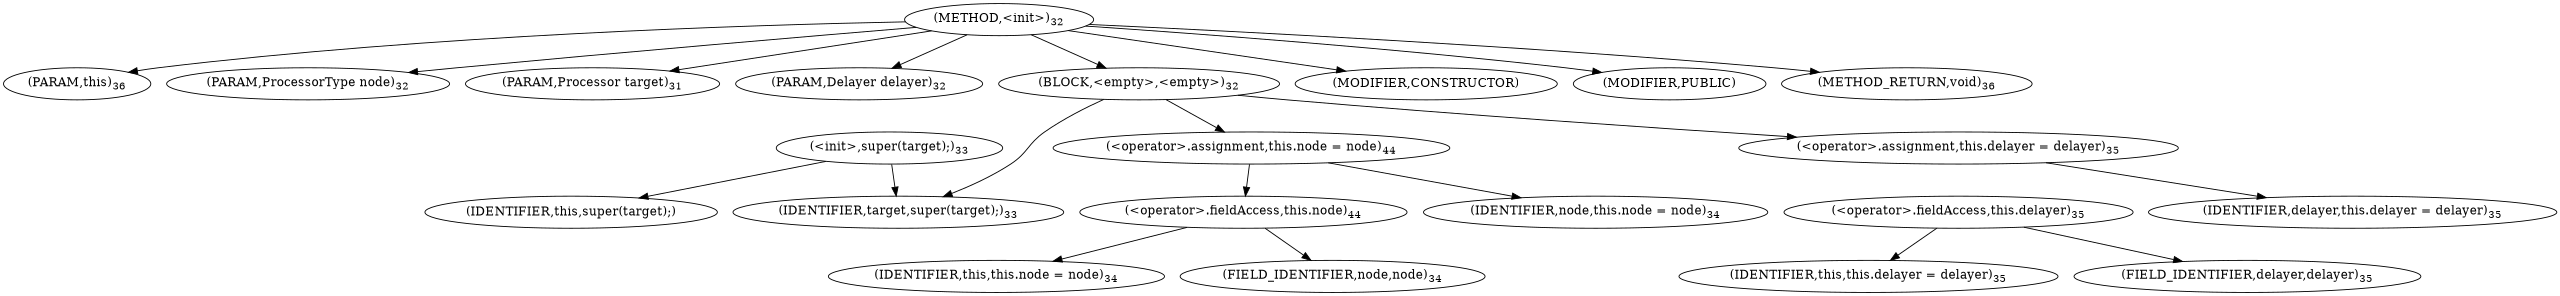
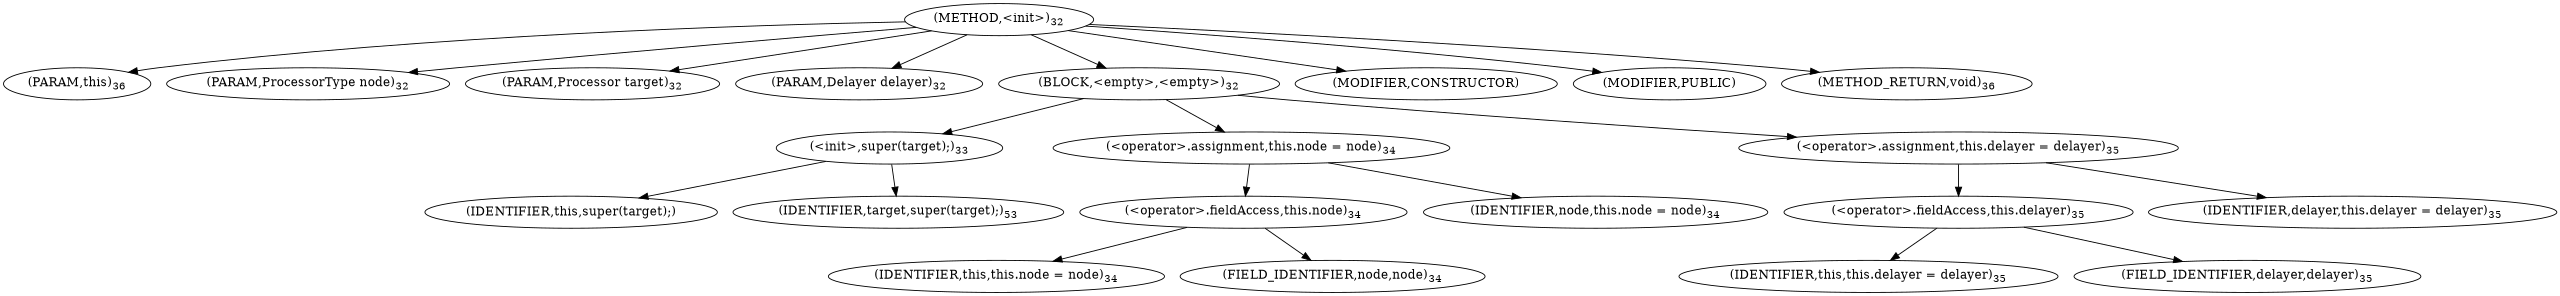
(676, 82) -> (676, 82)
(1390, 147) -> (1390, 147)
(1028, 148) -> (1018, 115)
none -> (1959, 176)
(1011, 211) -> (1011, 211)
(1355, 211) -> (1355, 211)
